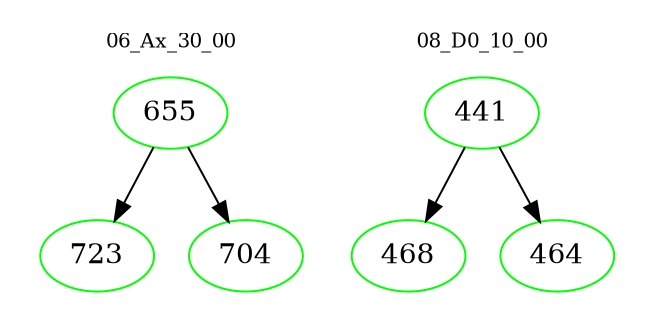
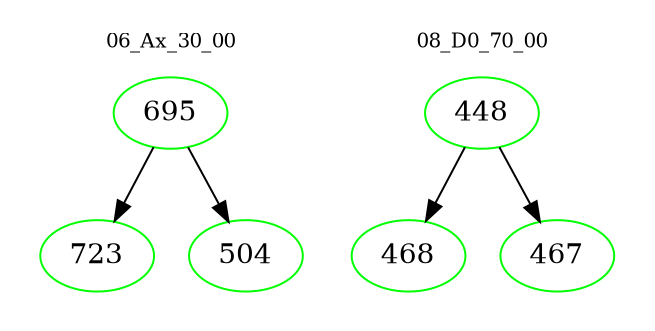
(483, 43) -> (483, 43)
(171, 113) -> (171, 113)
(482, 113) -> (482, 113)
(246, 256) -> (246, 256)
(557, 256) -> (557, 256)
